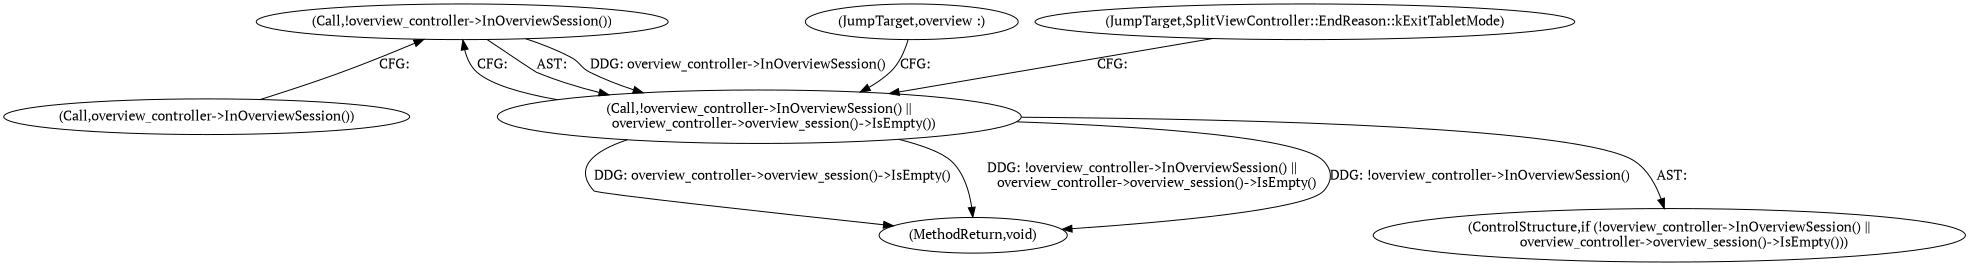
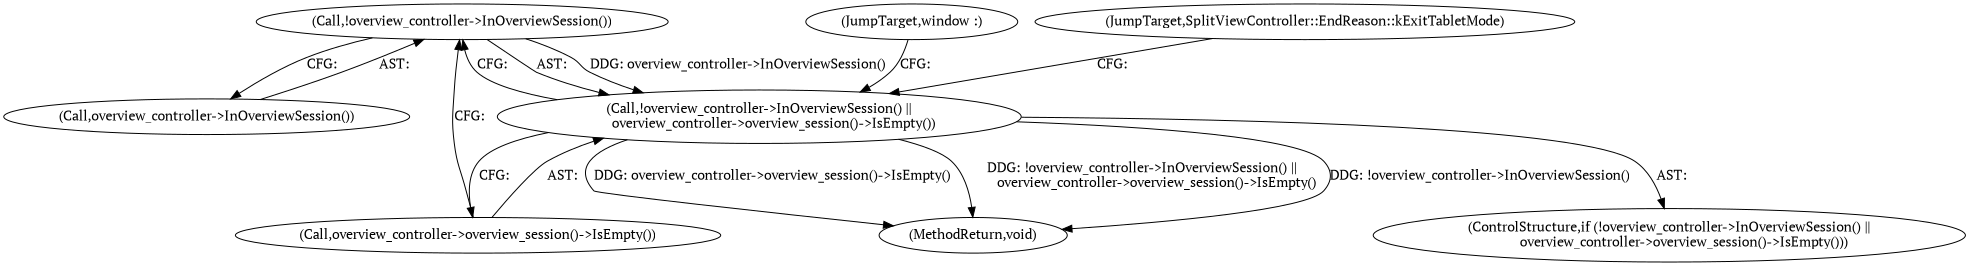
(912, 22) -> (912, 22)
none -> (303, 59)
(396, 65) -> (396, 65)
none -> (478, 235)
